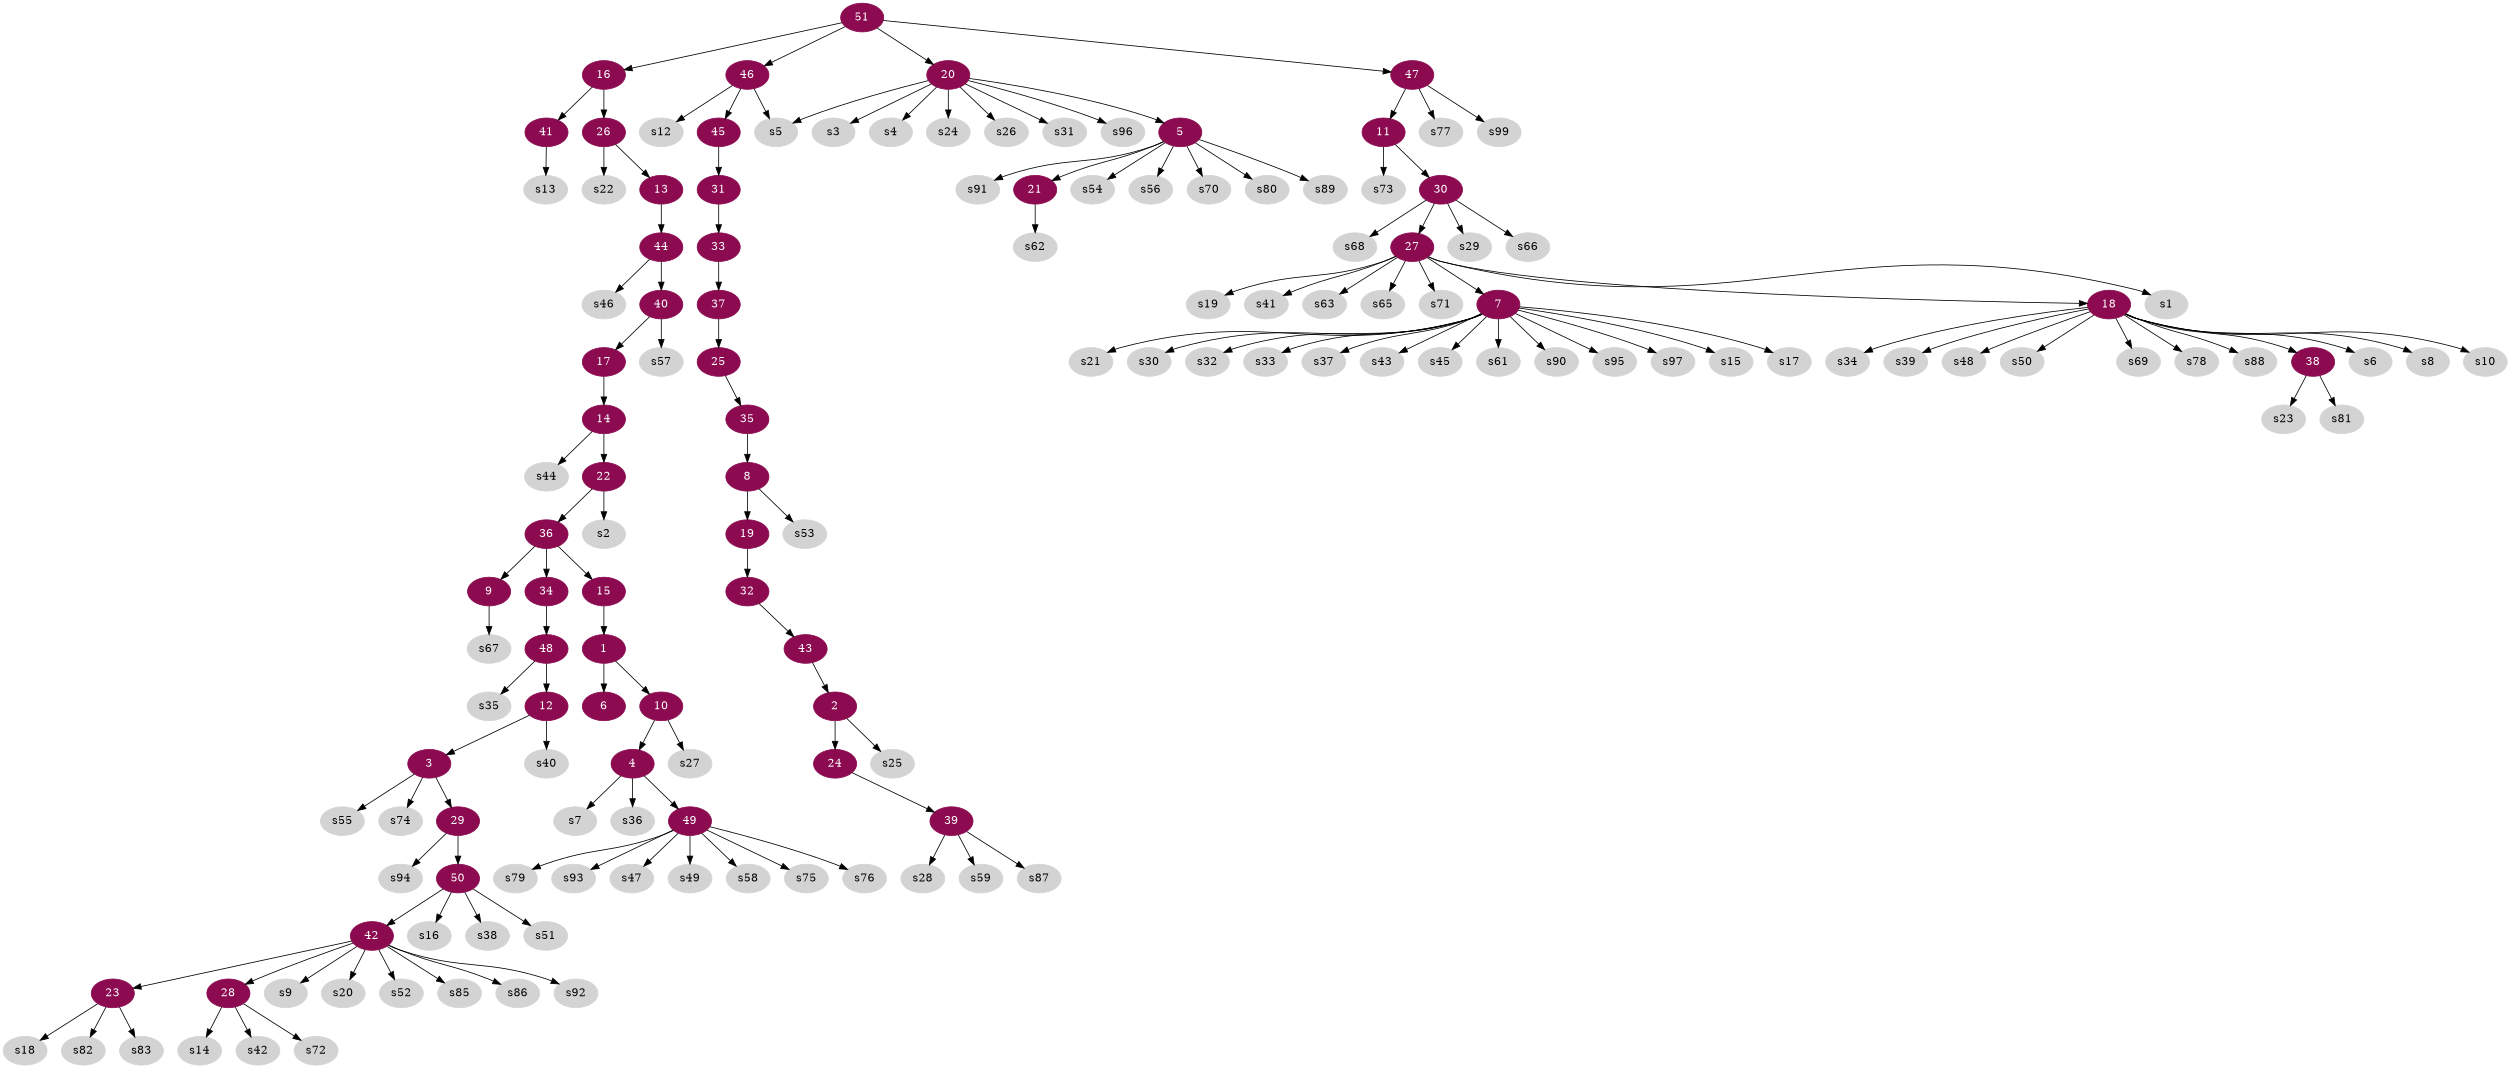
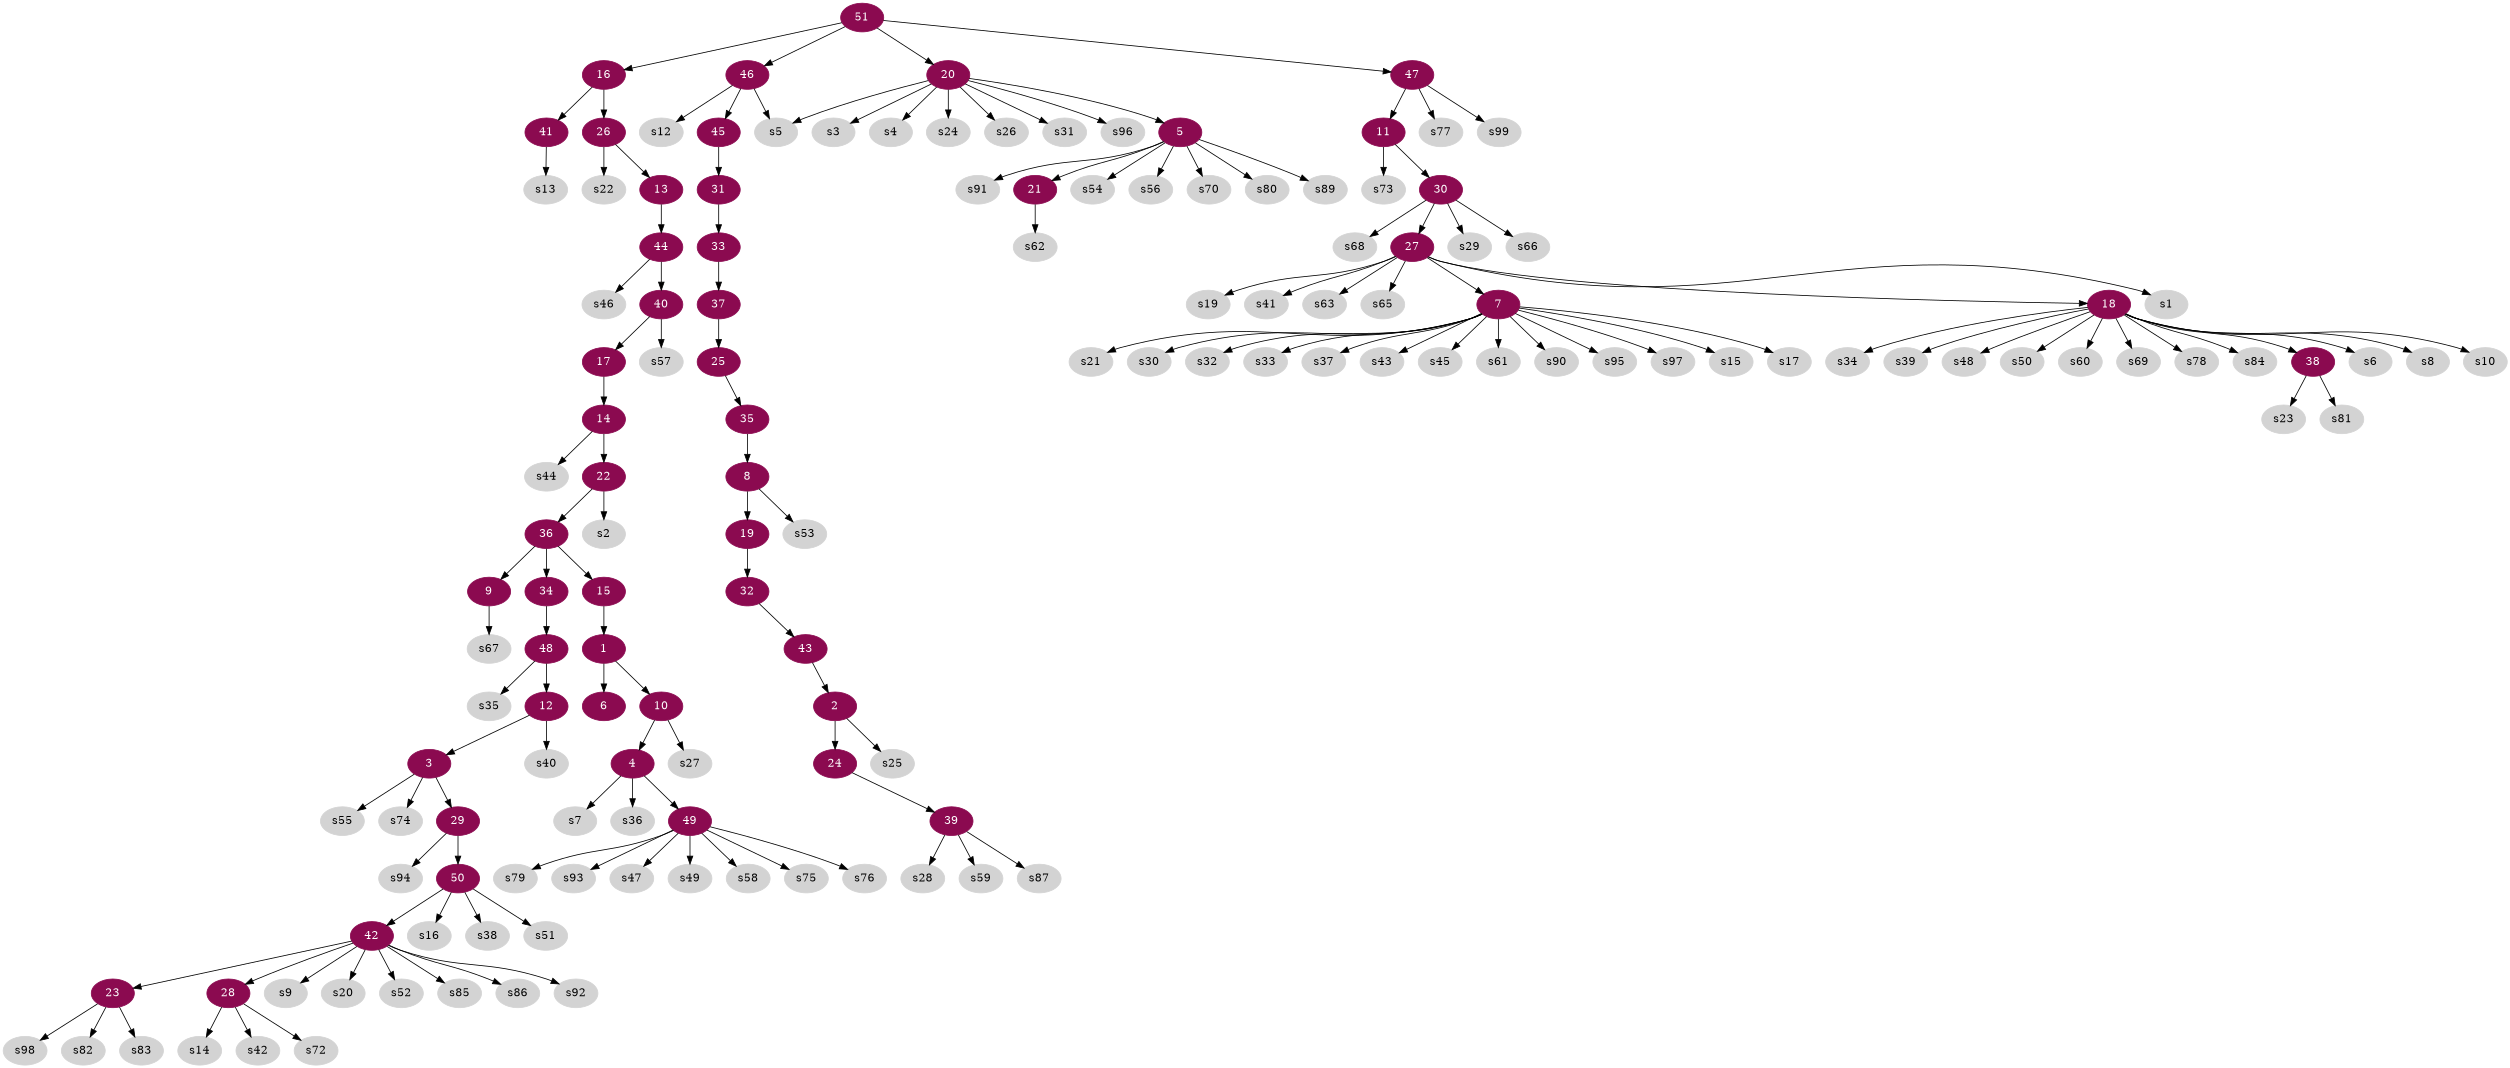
(1441, 305) -> none
none -> (2080, 362)
(2255, 362) -> (2255, 362)
(25, 1051) -> (25, 1051)
